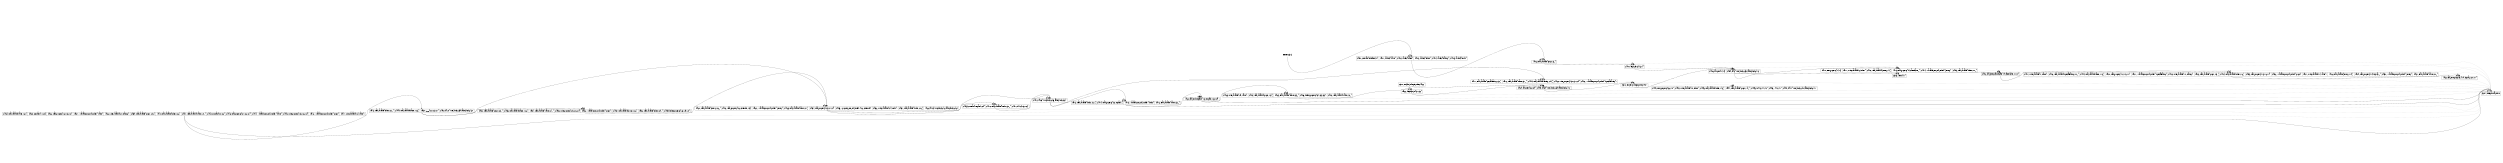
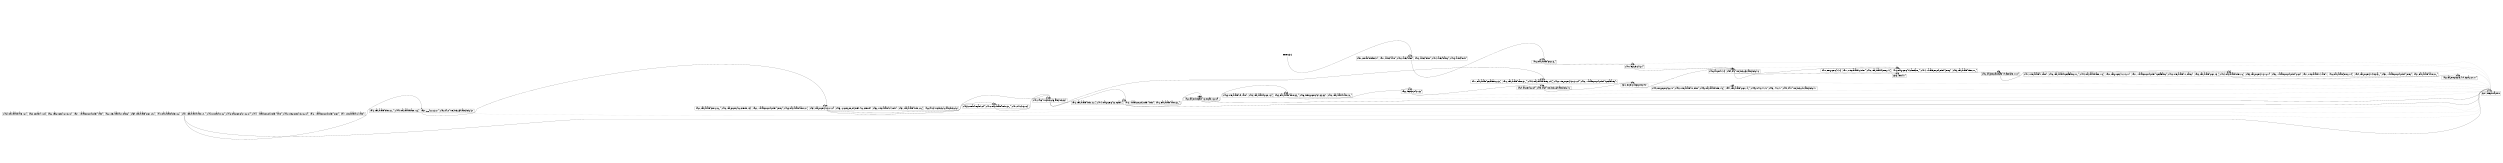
(1412, 85) -> none
(585, 111) -> none
